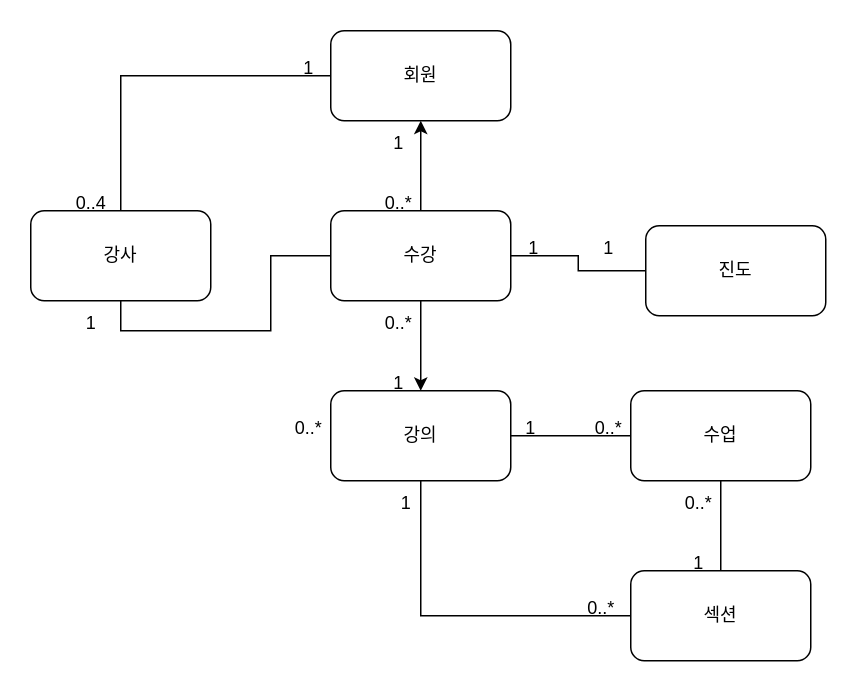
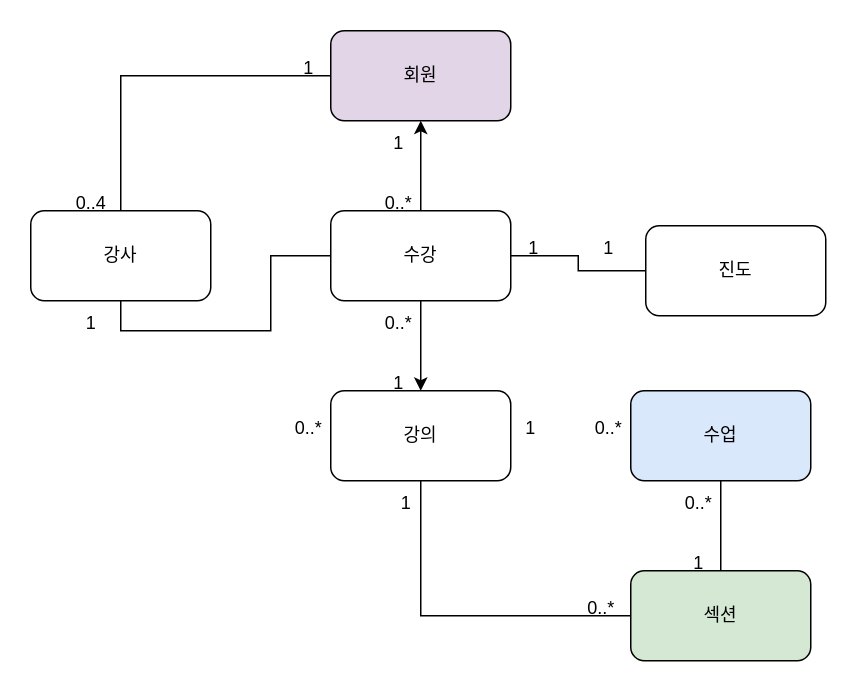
(421, 76) -> (421, 76)
(571, 436) -> none
(721, 436) -> (721, 436)
(721, 616) -> (721, 616)
